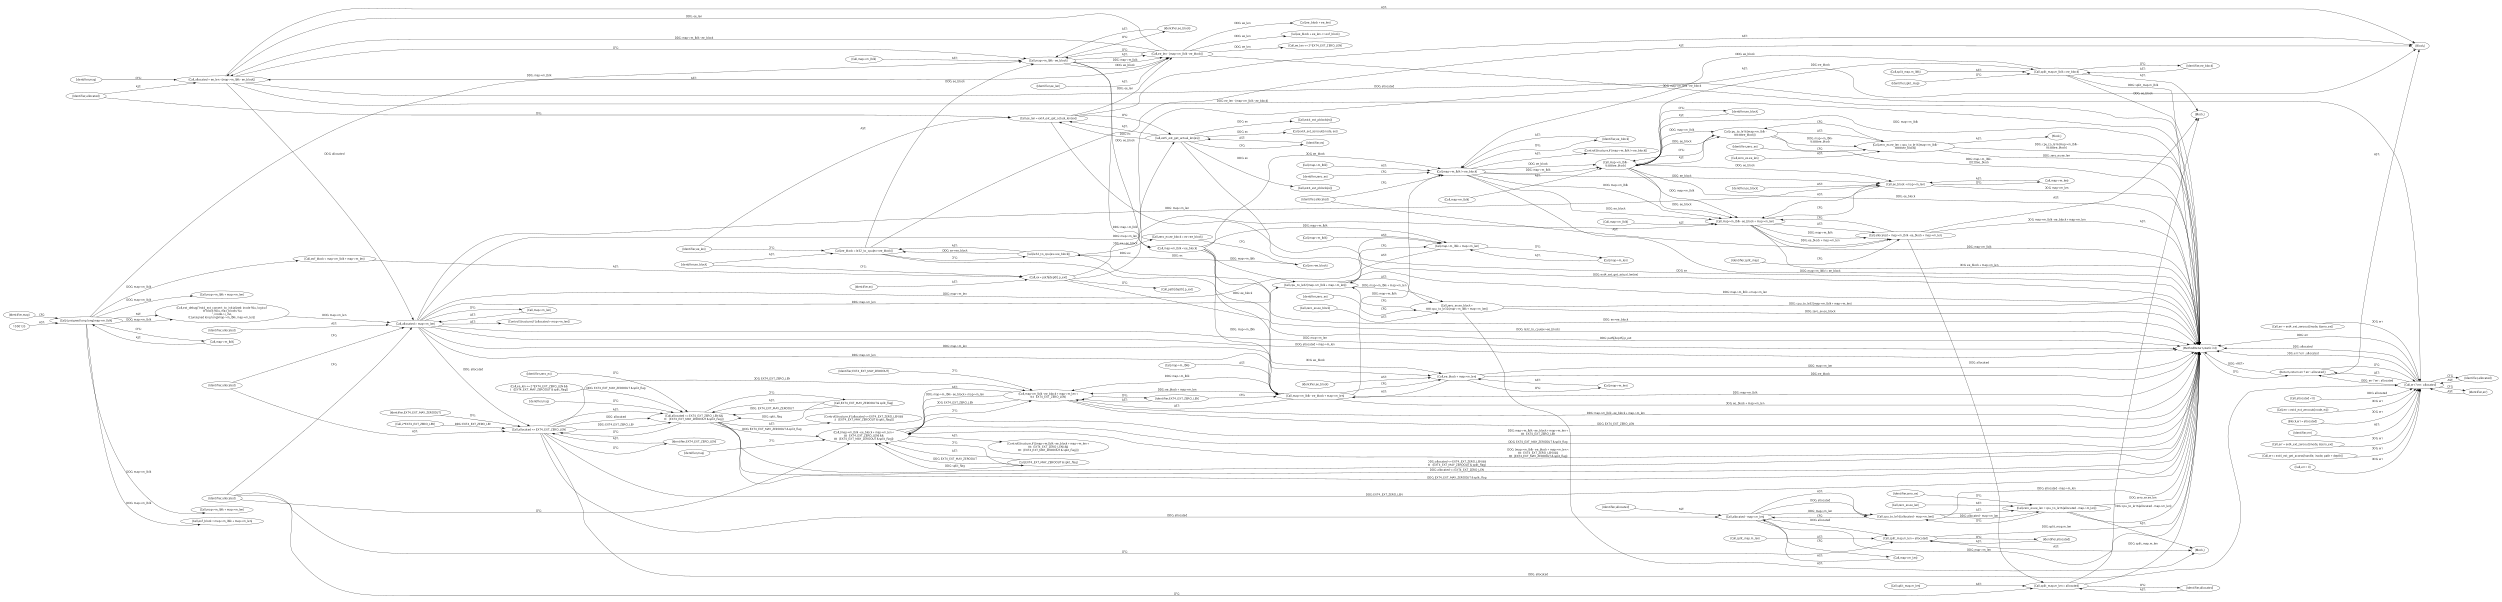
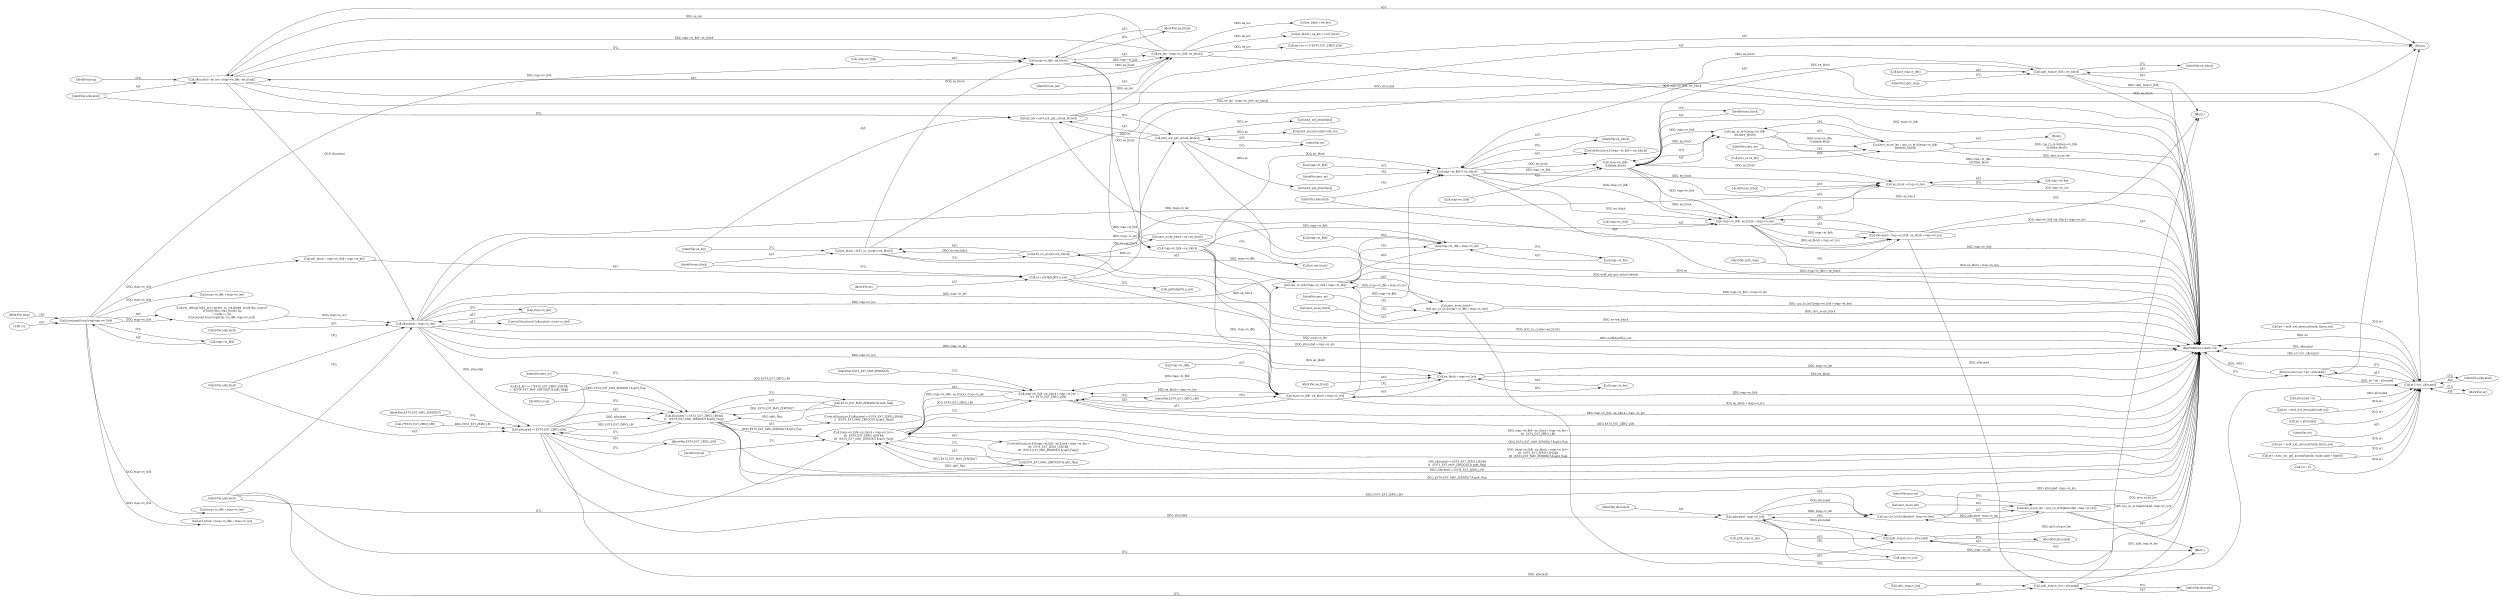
(1106, 53) -> none
(1177, 256) -> (1177, 256)
(2303, 421) -> (2303, 421)
